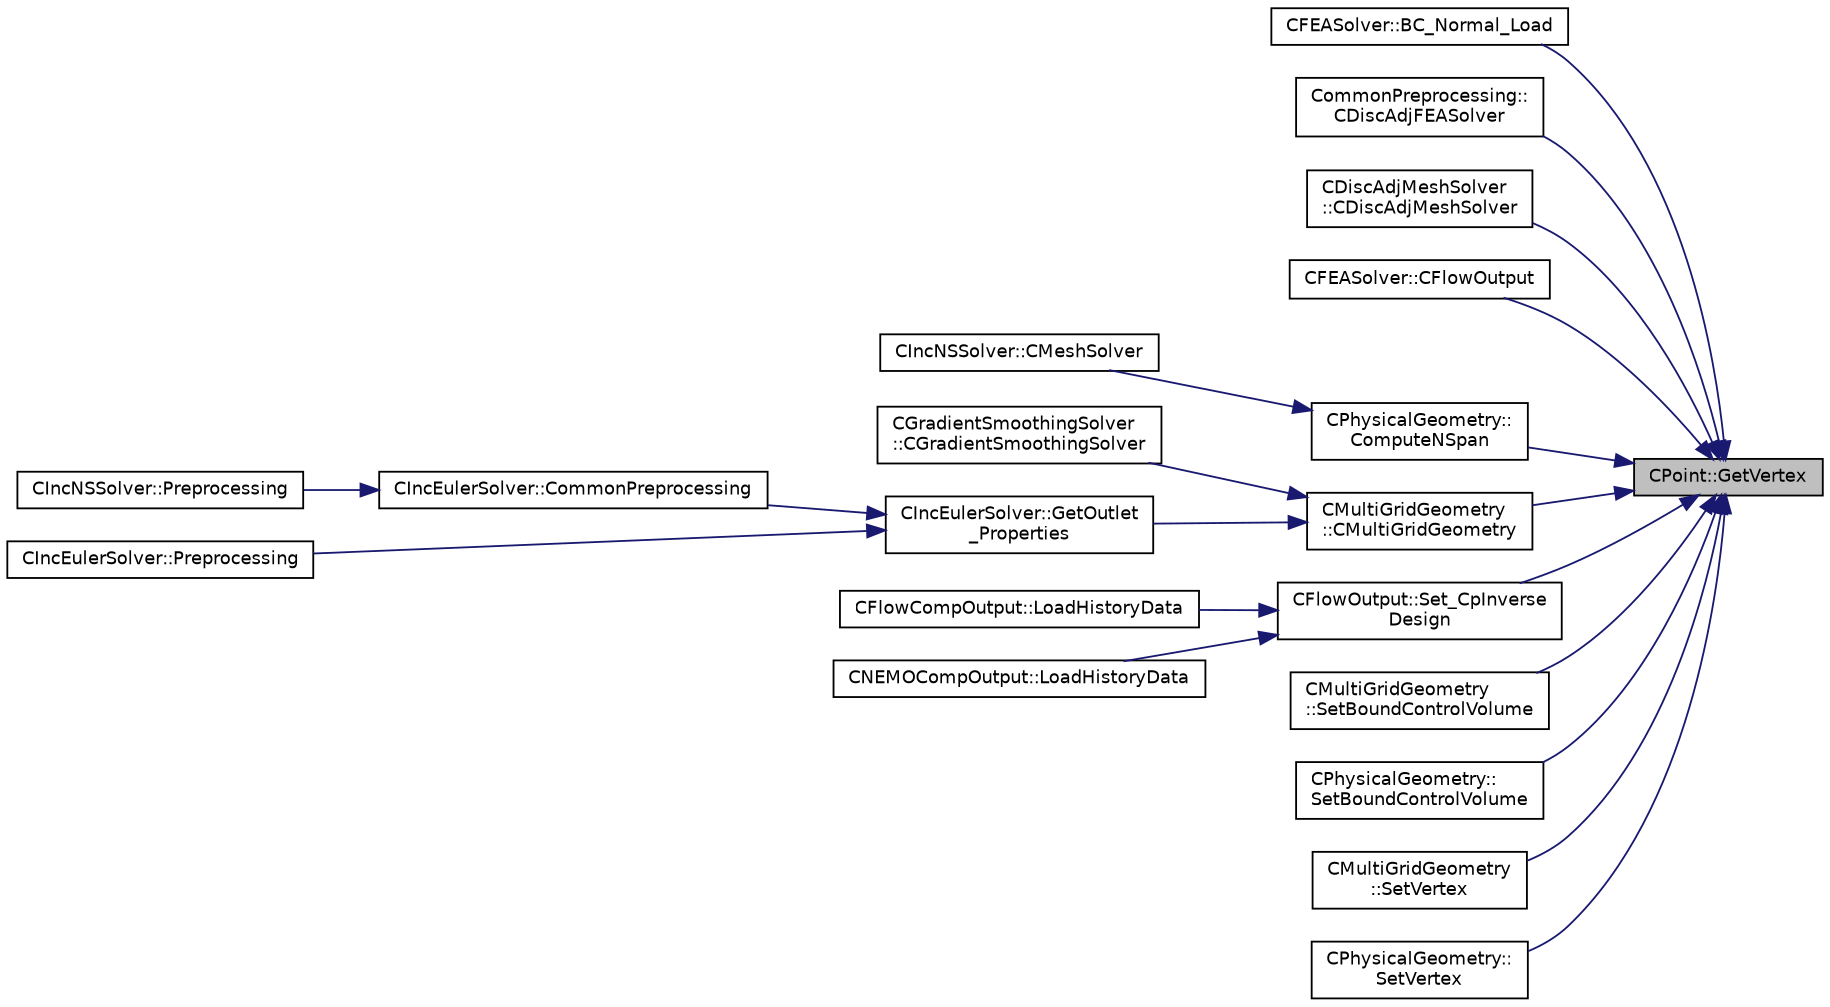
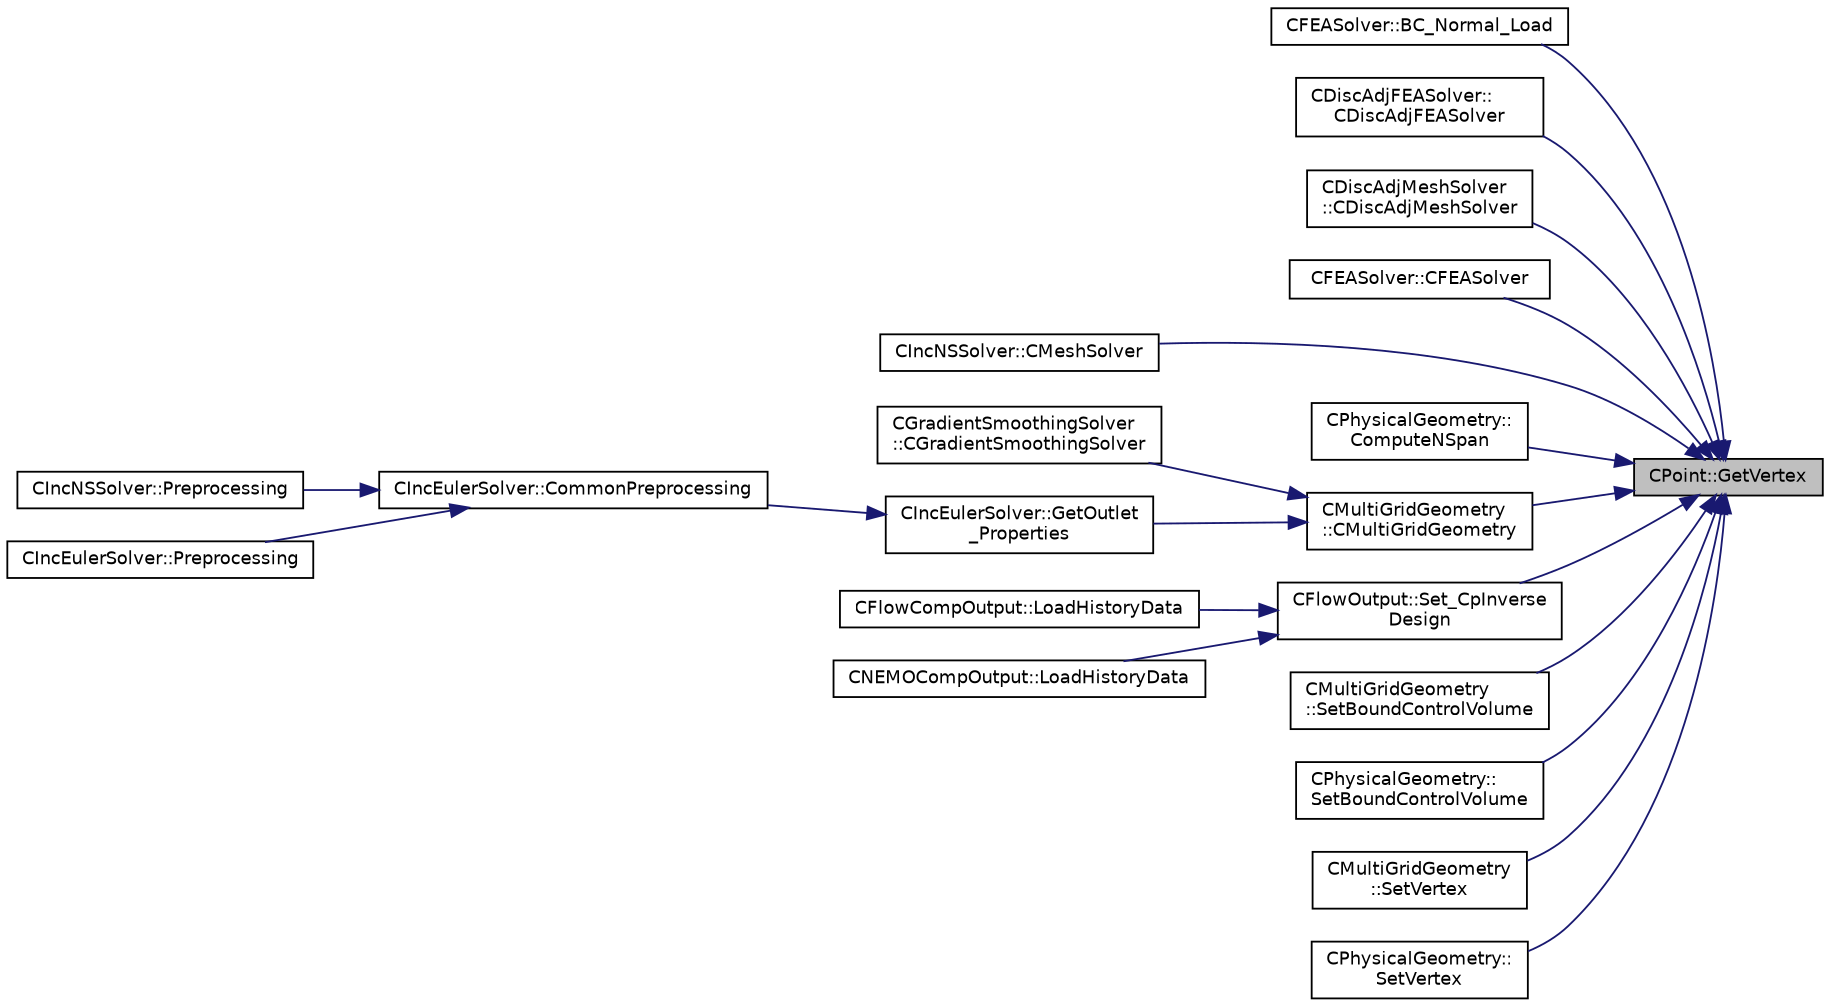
(1420, 107) -> (1420, 107)
(1420, 279) -> (1420, 279)
(1201, 388) -> (1433, 357)
(590, 542) -> (358, 526)
